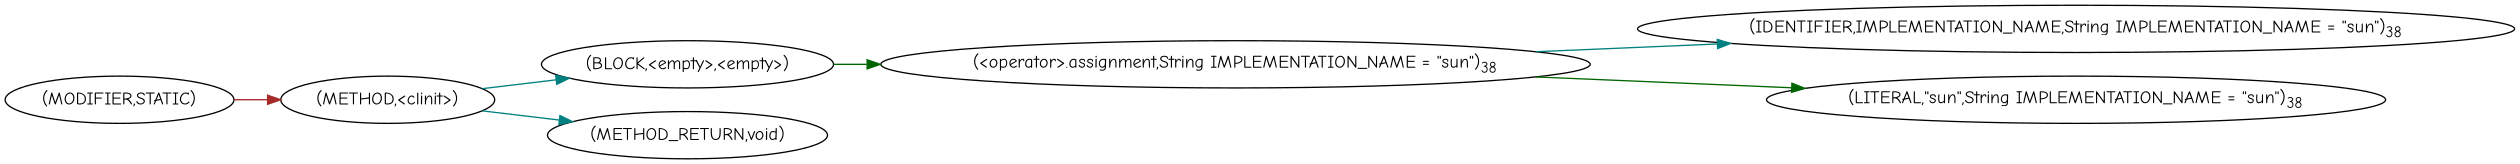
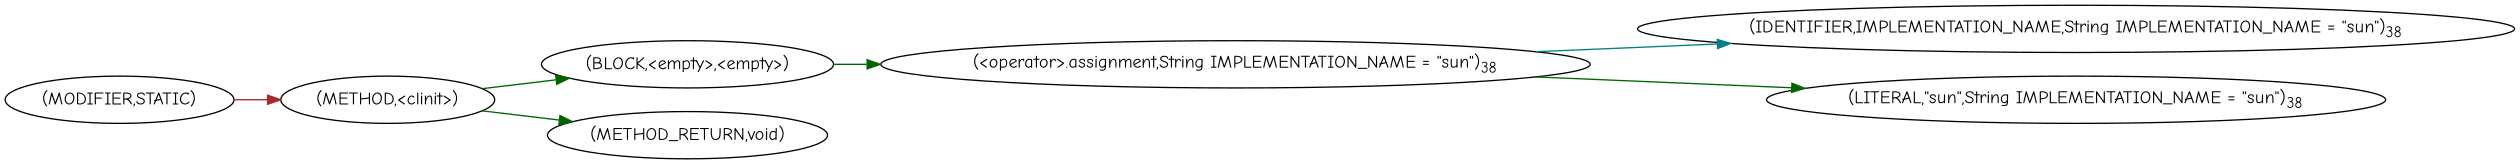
(519, 84) -> (519, 84)
(521, 115) -> (521, 115)
